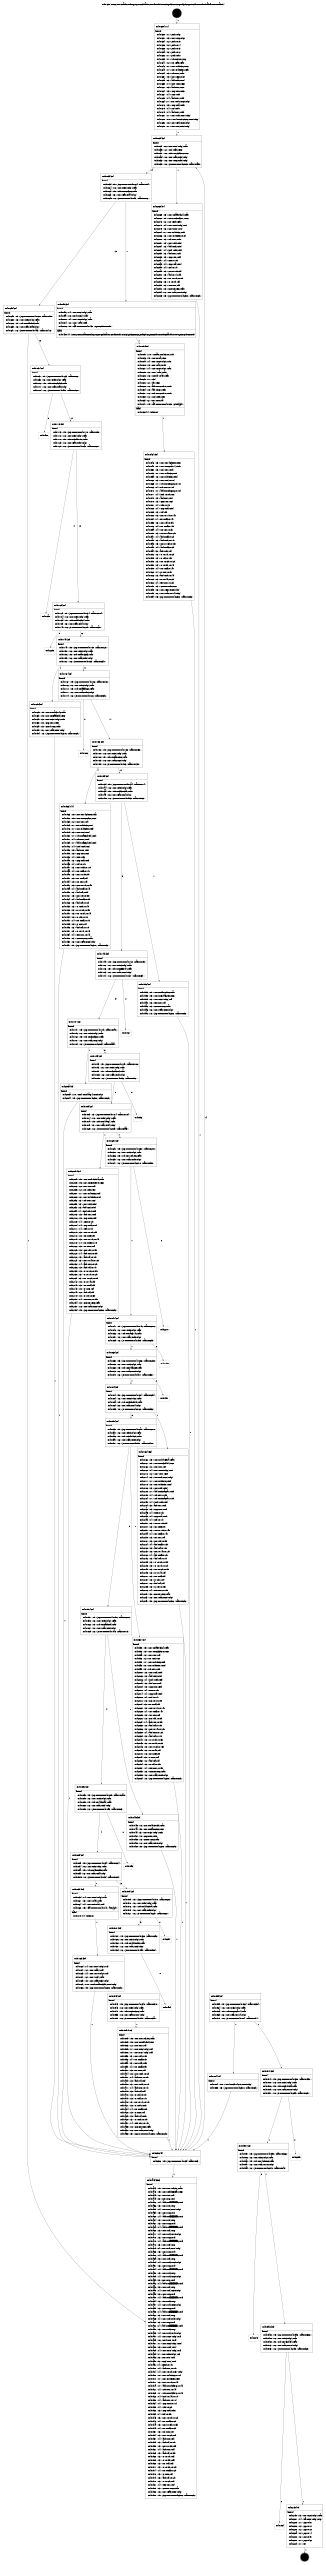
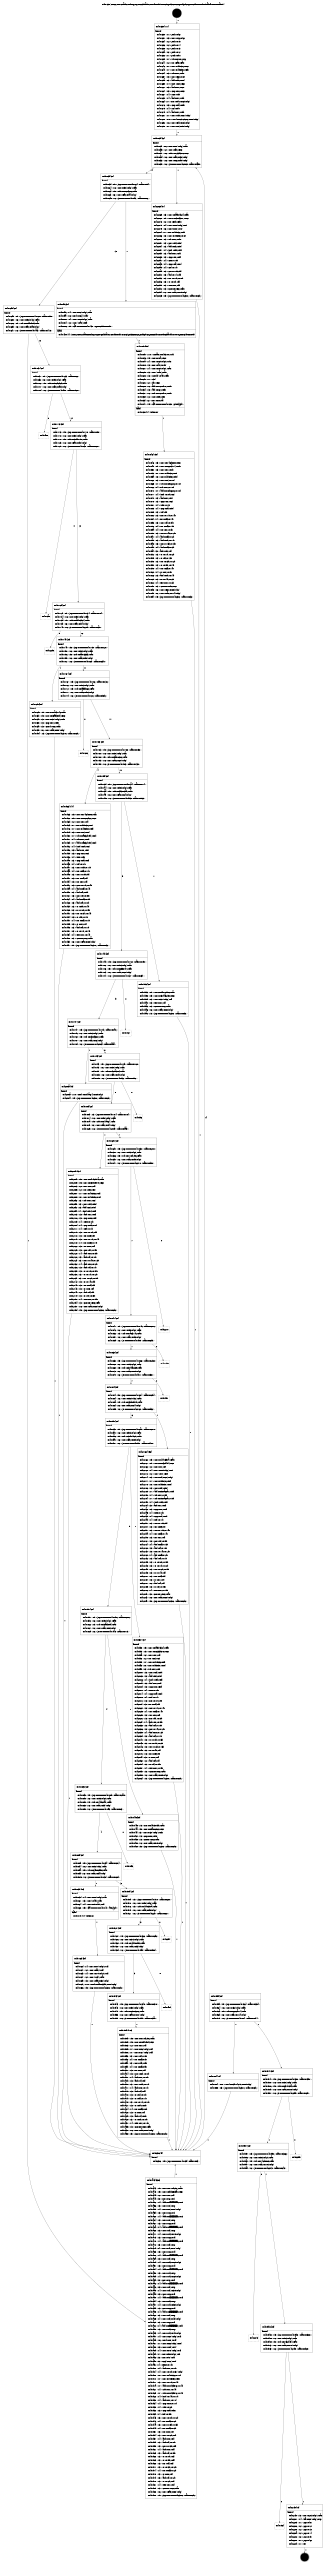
none -> (133, 1973)
(173, 2170) -> (175, 2171)
